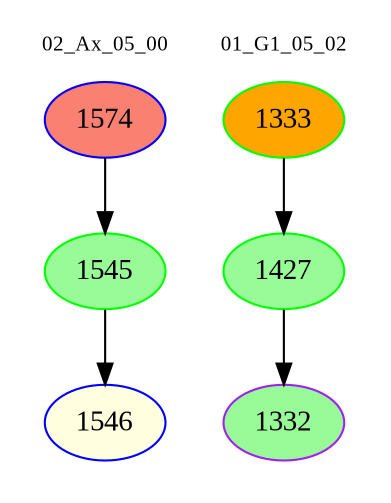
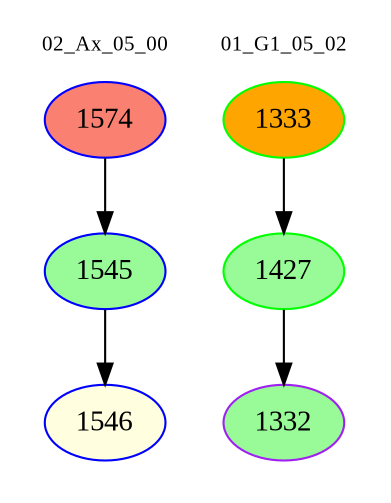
(105, 271) -> (105, 271)
